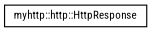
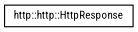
(76, 16) -> (69, 16)
